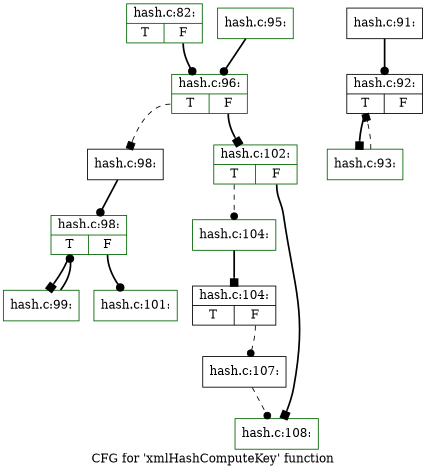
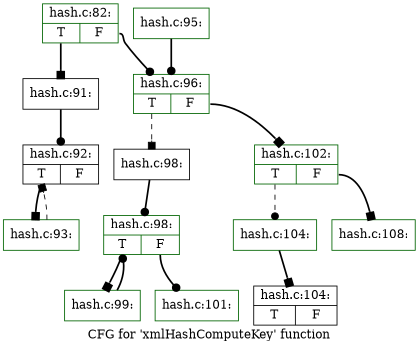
none -> (61, 57)
(244, 372) -> none
